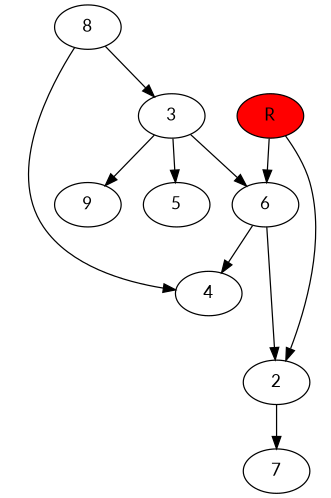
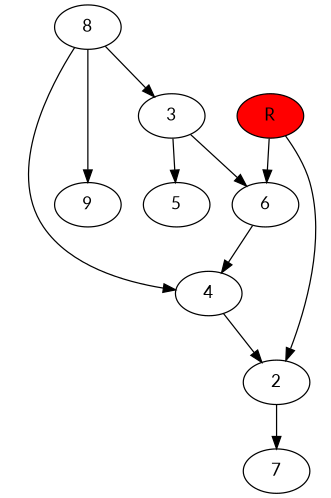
(134, 156) -> (88, 110)
(271, 287) -> (239, 333)
